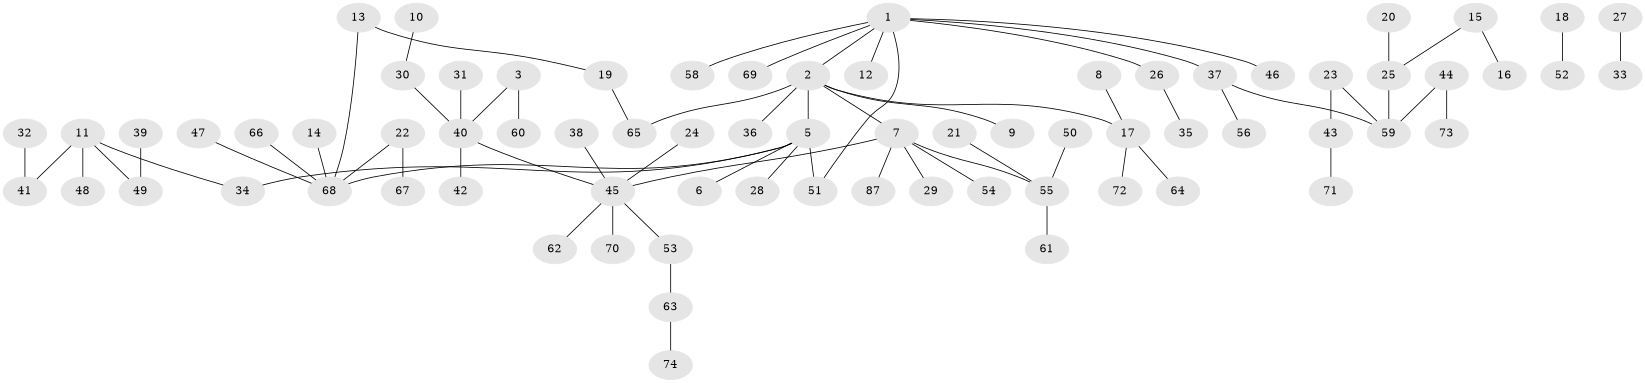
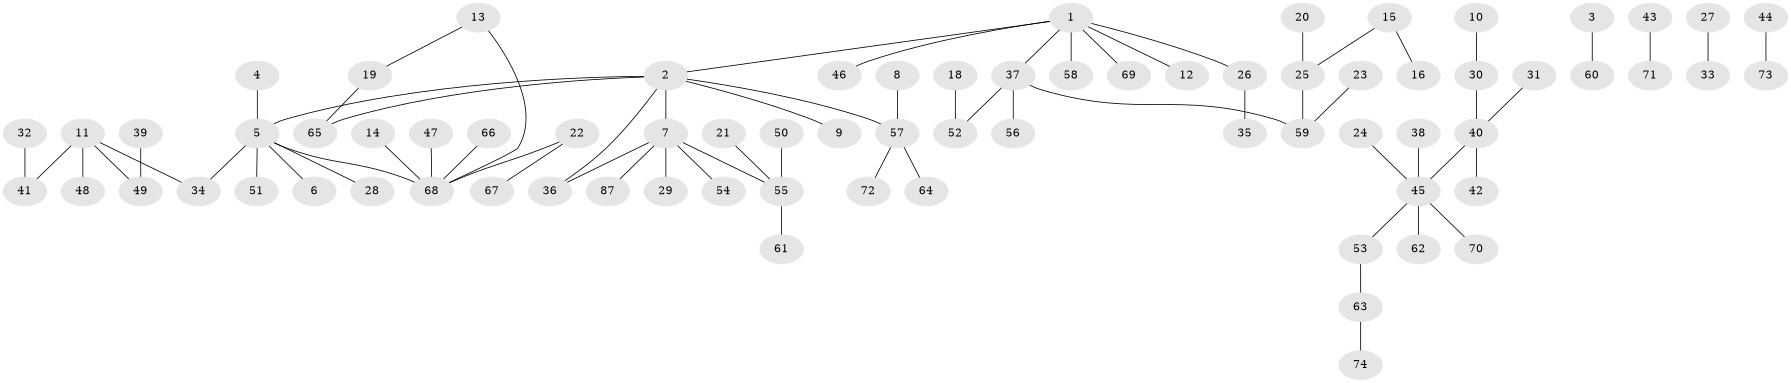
none -> (257, 76)
(490, 104) -> none
none -> (984, 104)
(1418, 104) -> none
(1331, 105) -> none
(877, 110) -> none
(1128, 133) -> (897, 133)
(773, 159) -> (608, 162)
